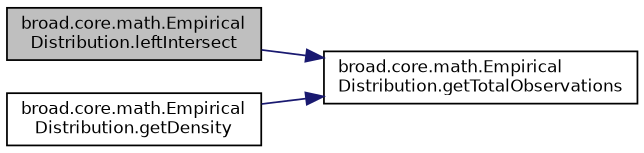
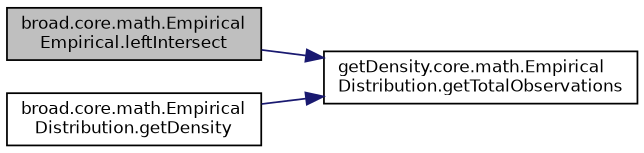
(134, 34) -> (134, 34)
(481, 78) -> (481, 78)
